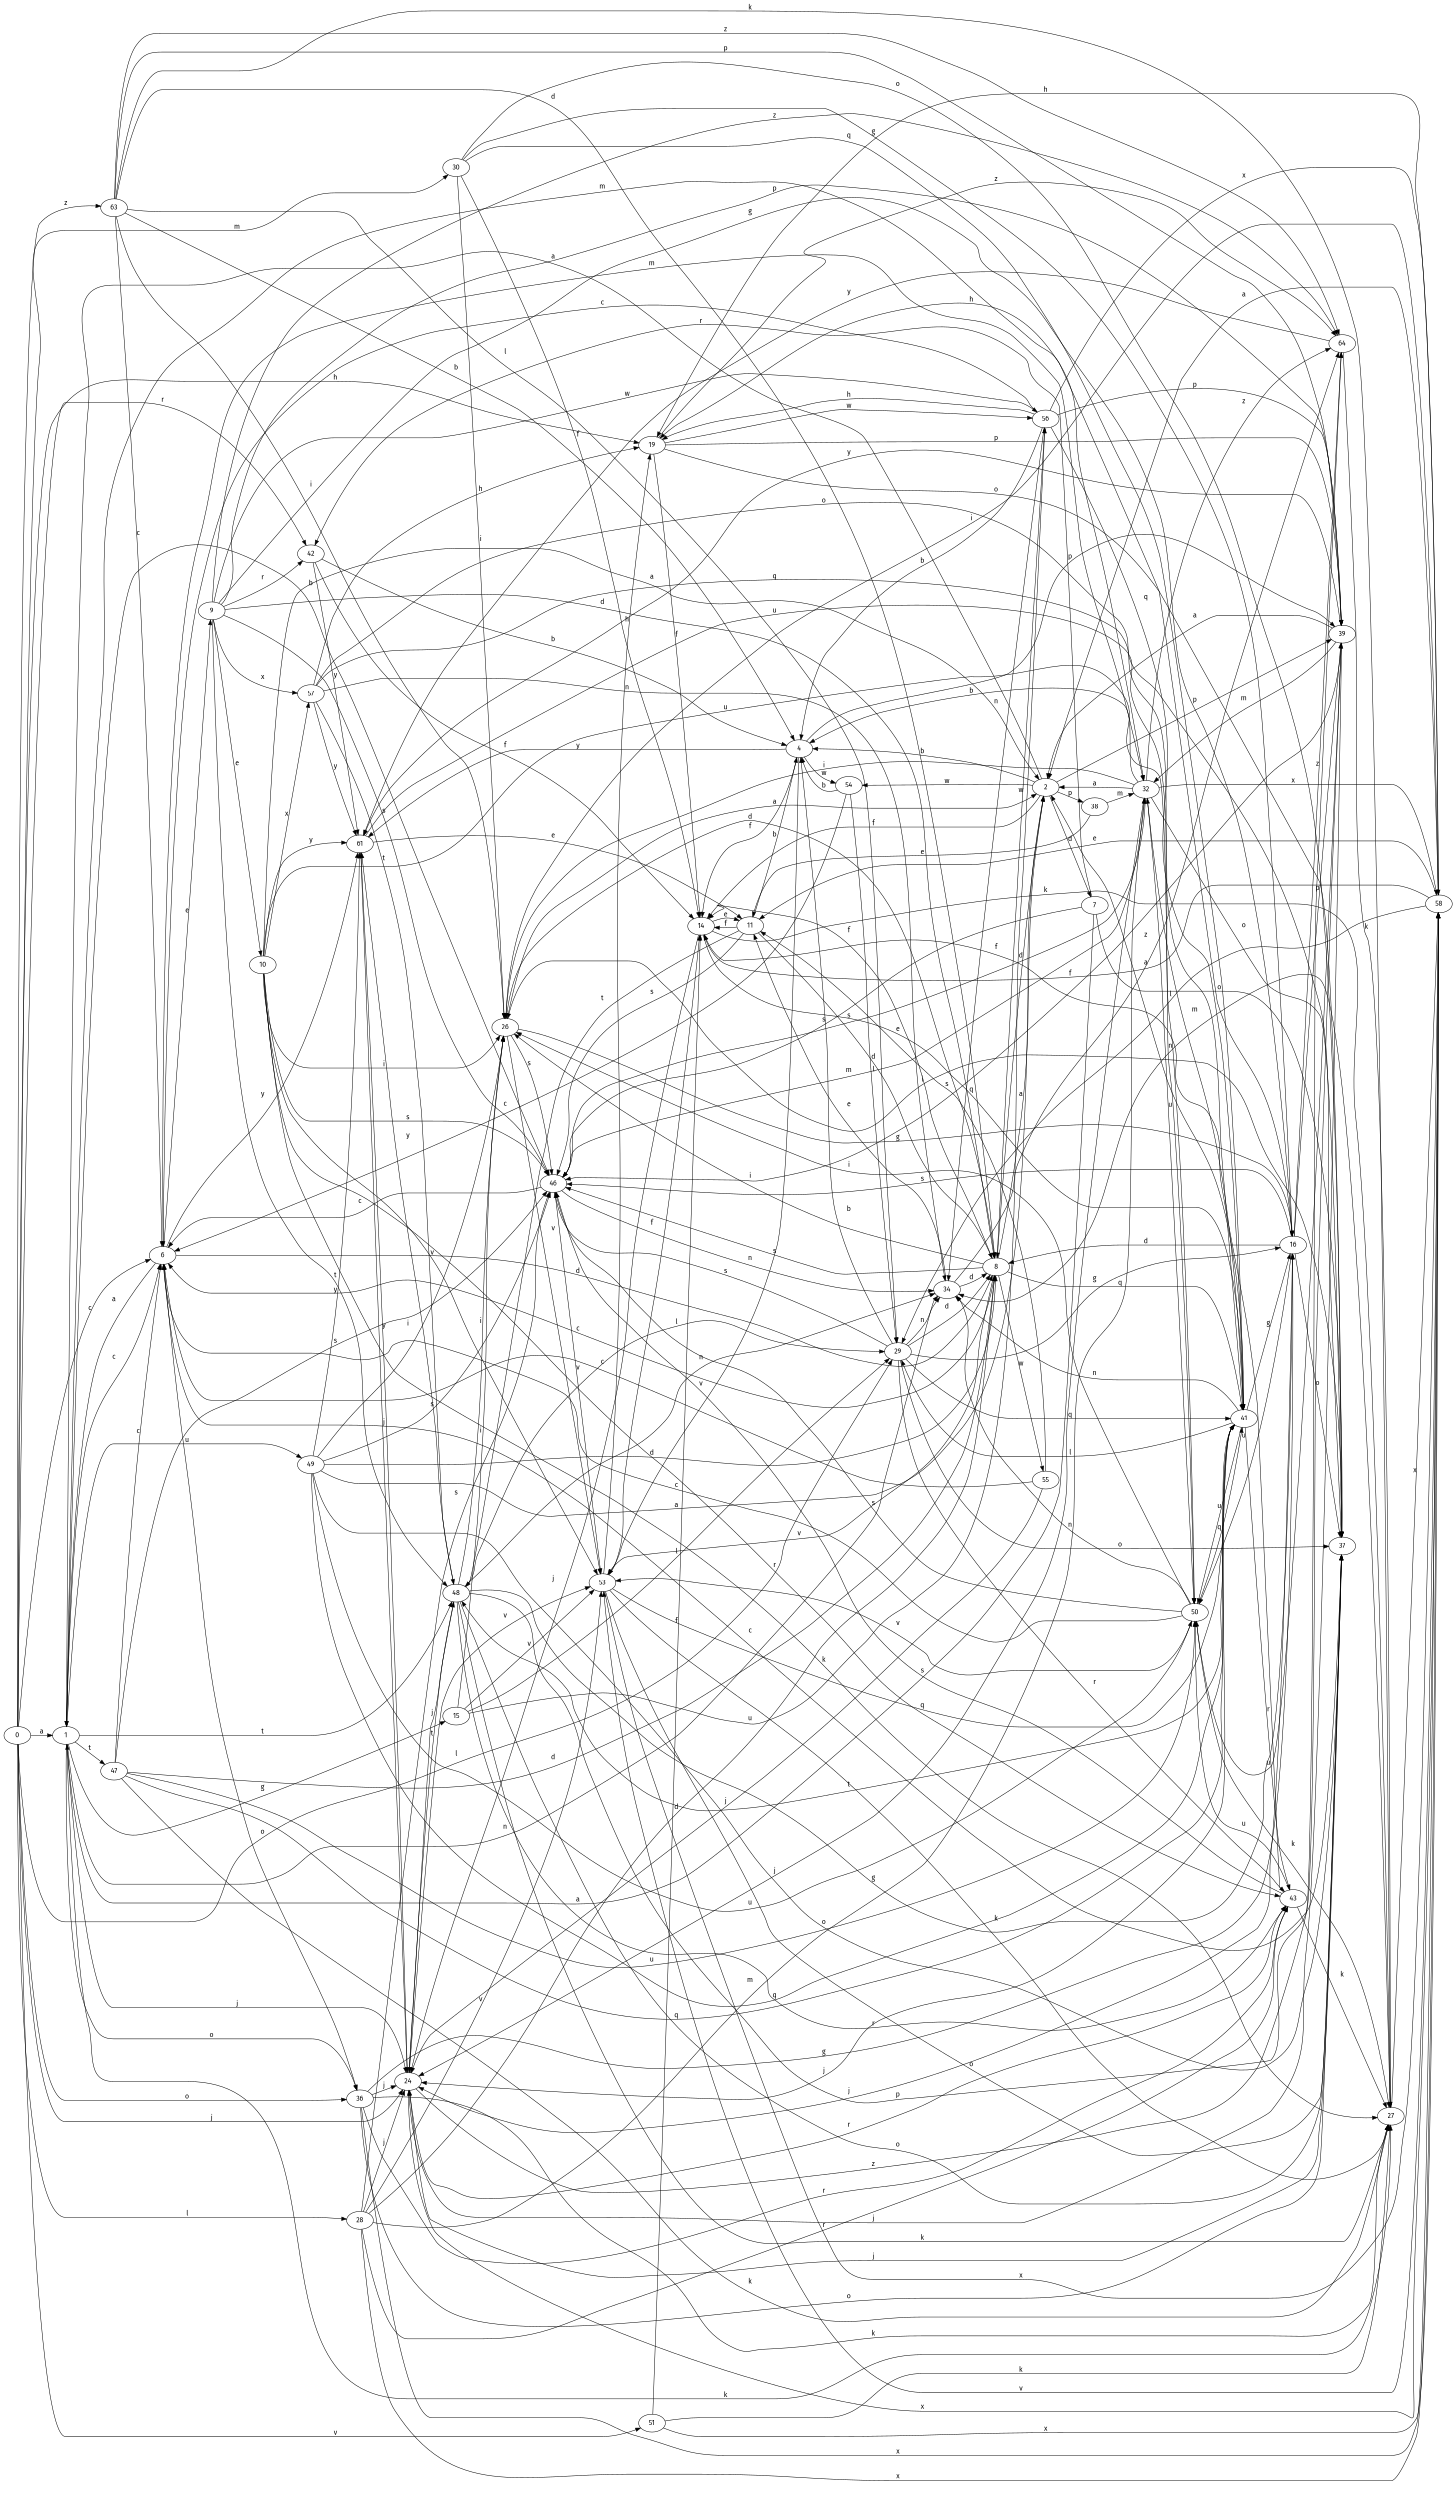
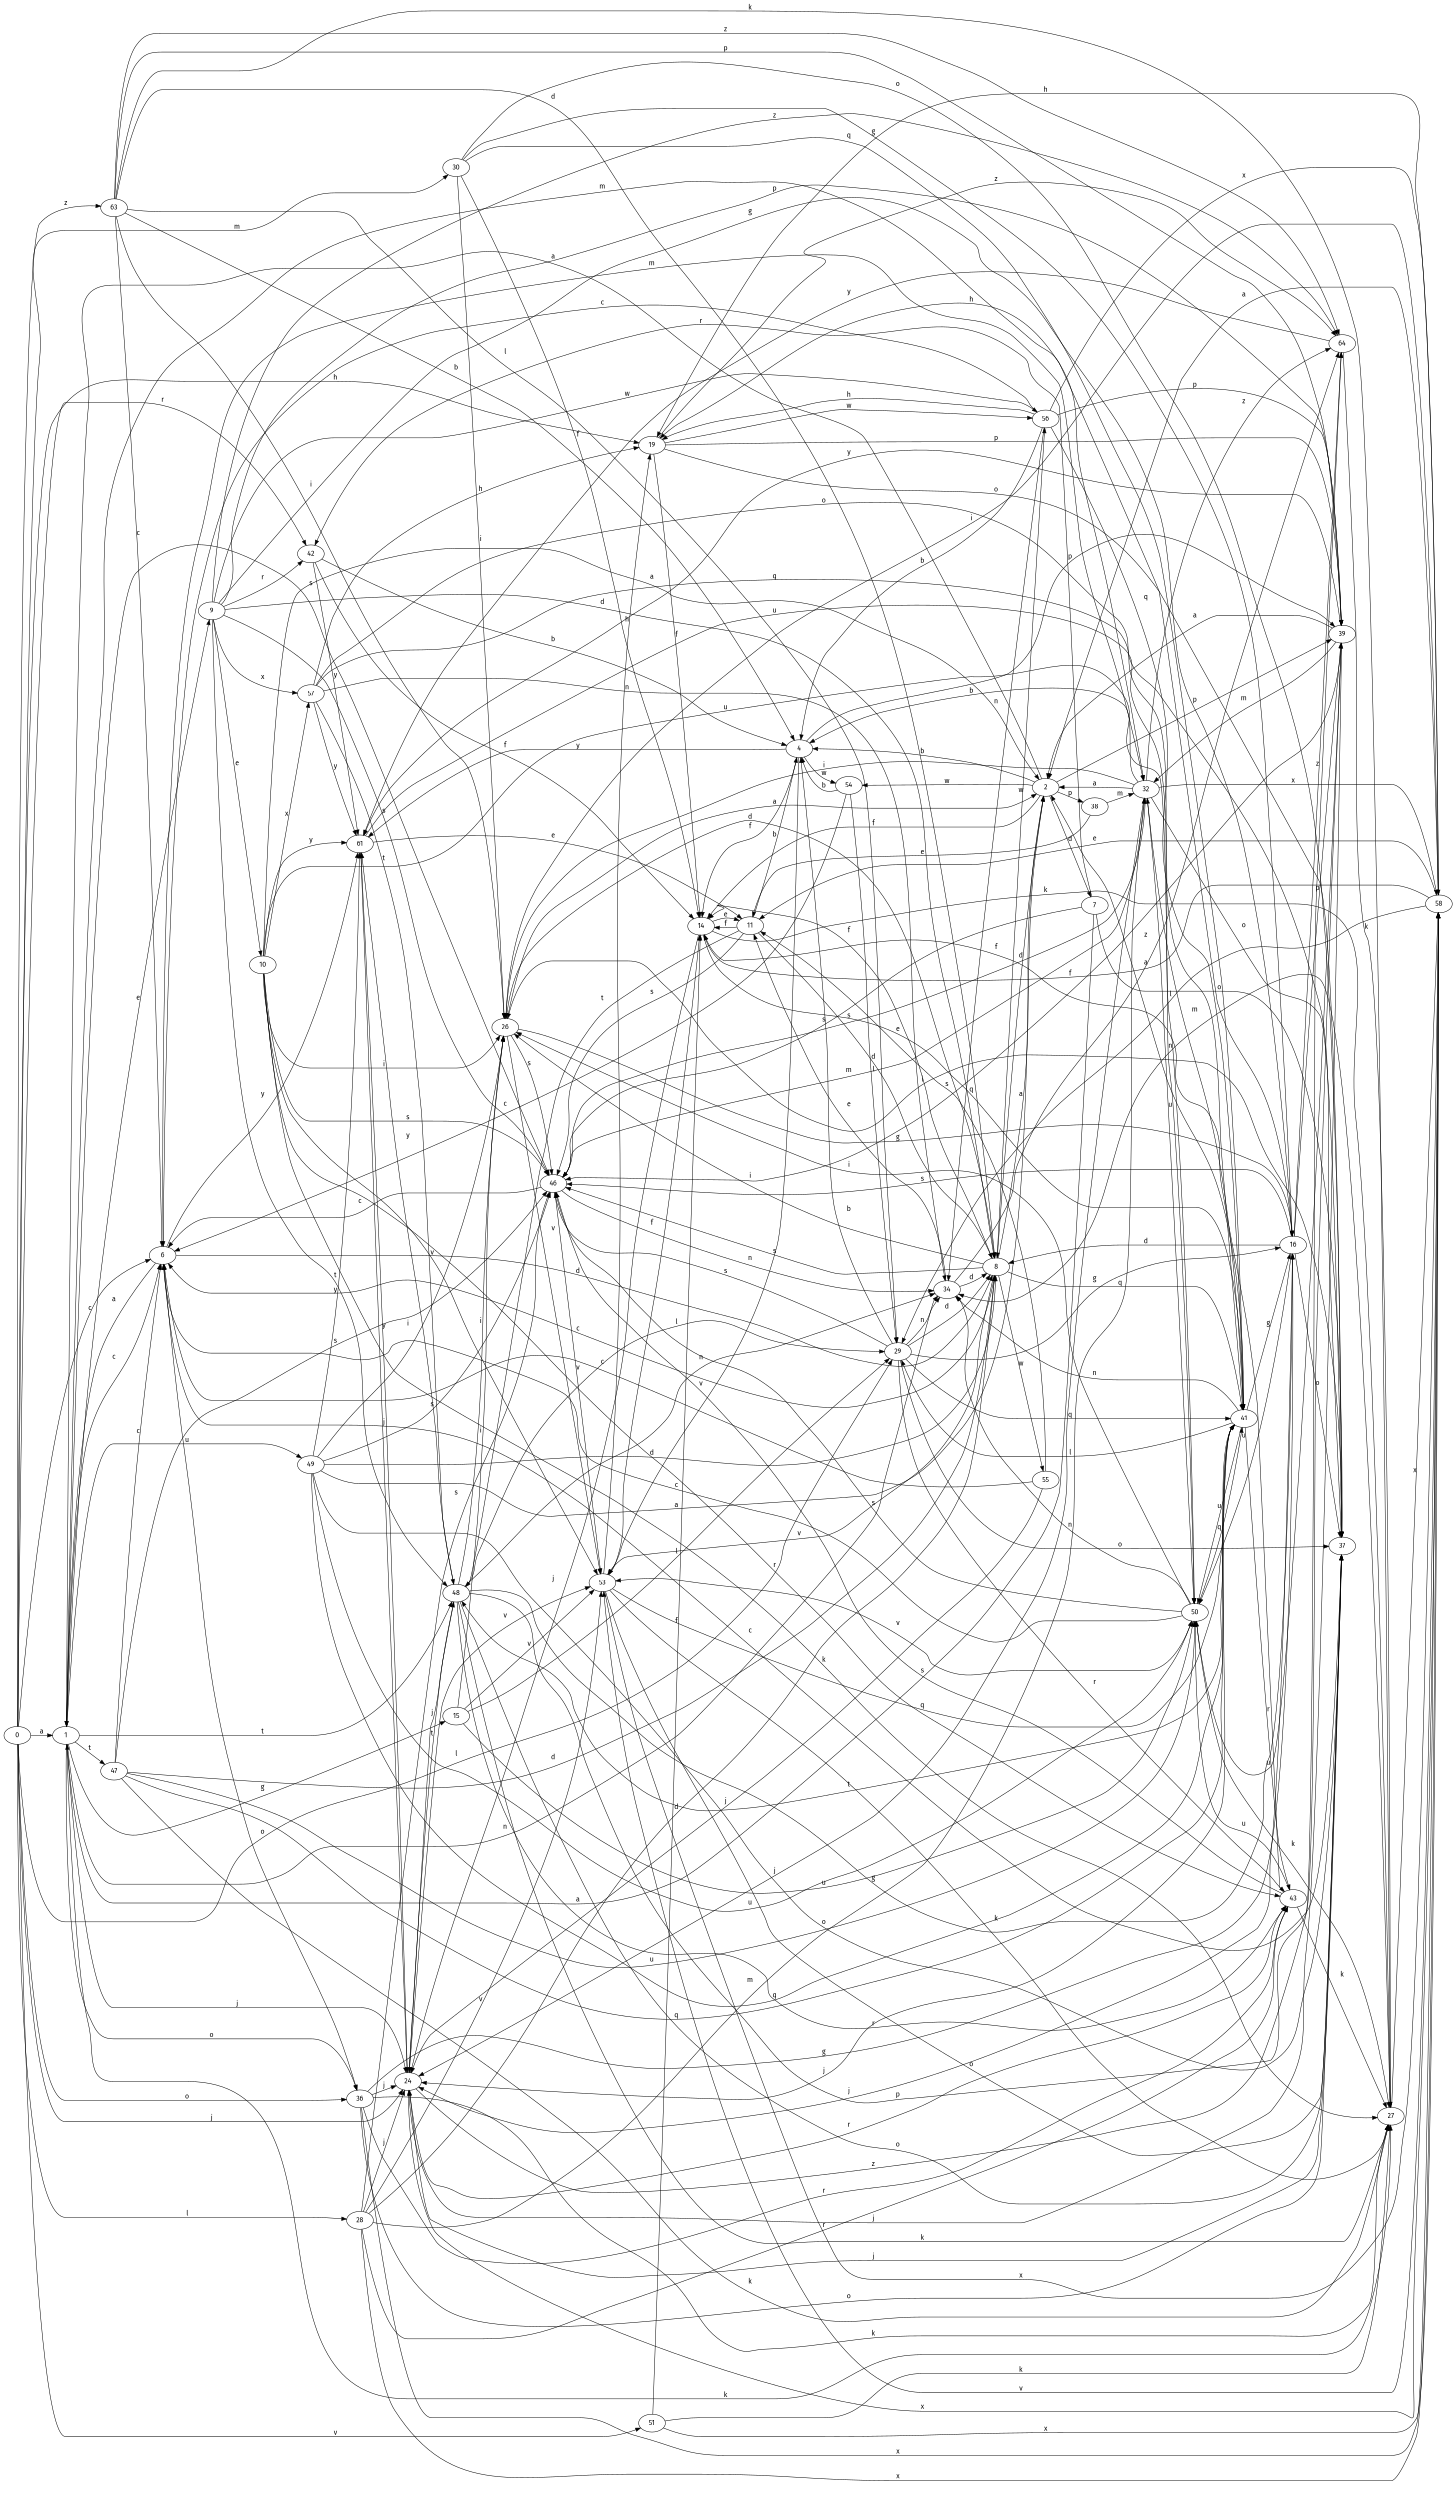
(311, 583) -> (311, 583)
(187, 936) -> (114, 1173)
(1013, 1235) -> (861, 1880)
